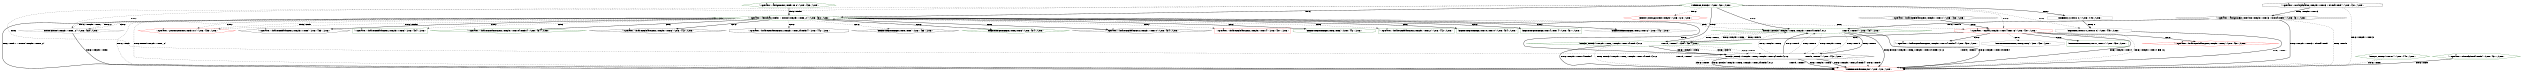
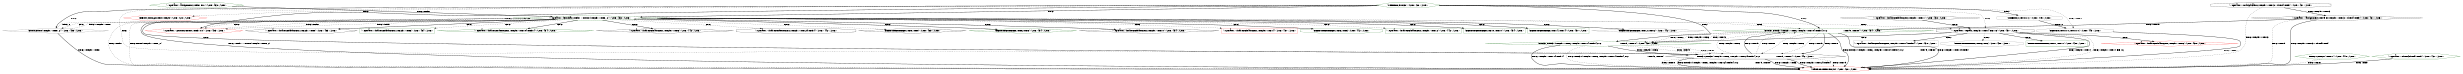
(875, 10) -> (482, 7)
none -> (789, 11)
(2042, 18) -> (2075, 18)
(2003, 31) -> (1985, 31)
